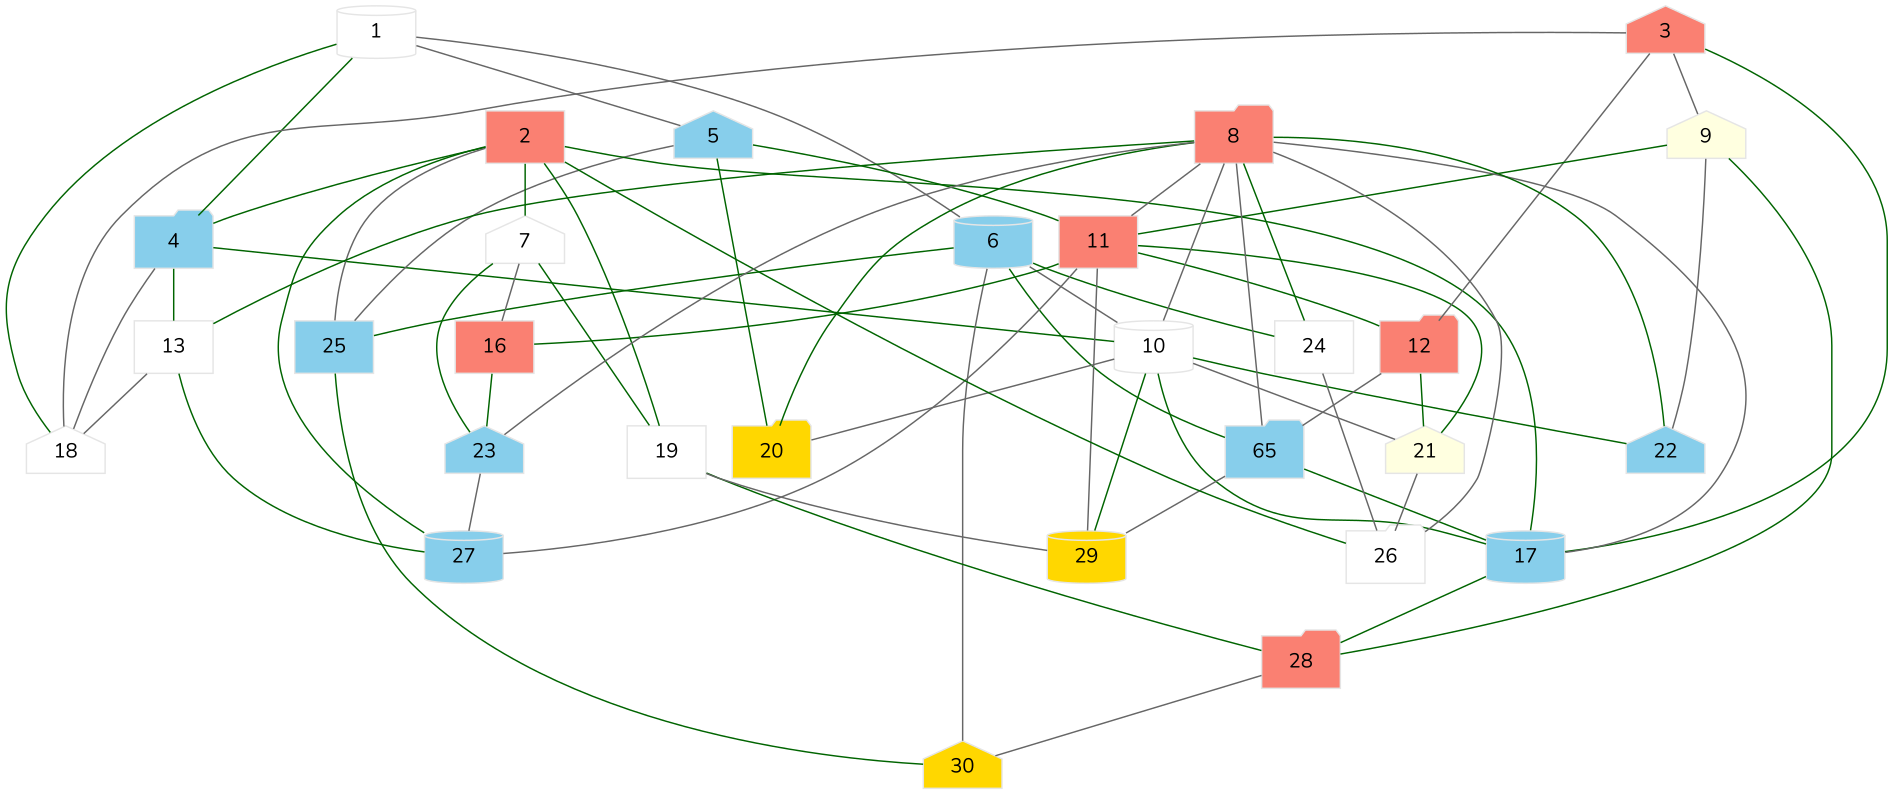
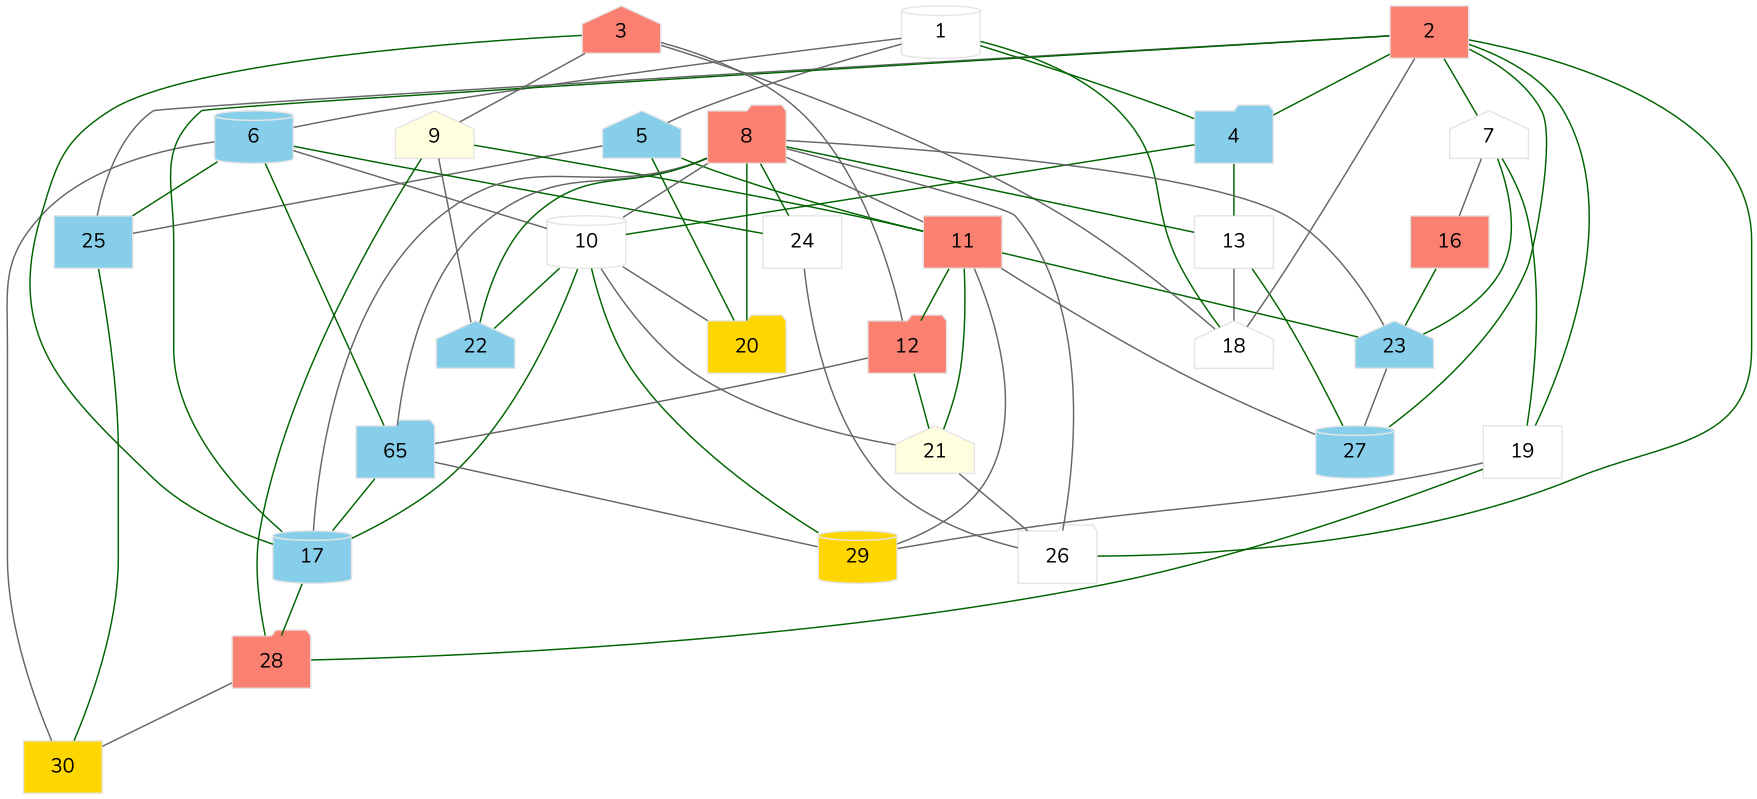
(799, 319) -> (1145, 287)
(109, 346) -> (1333, 194)
(963, 767) -> (63, 767)
